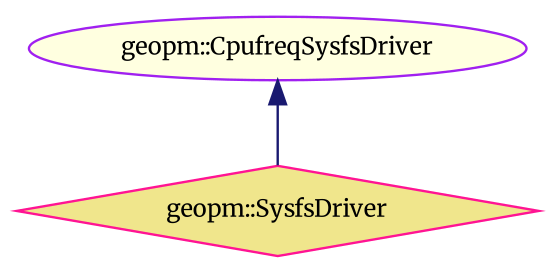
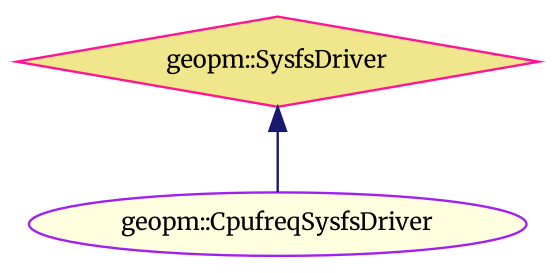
(278, 135) -> (278, 162)
